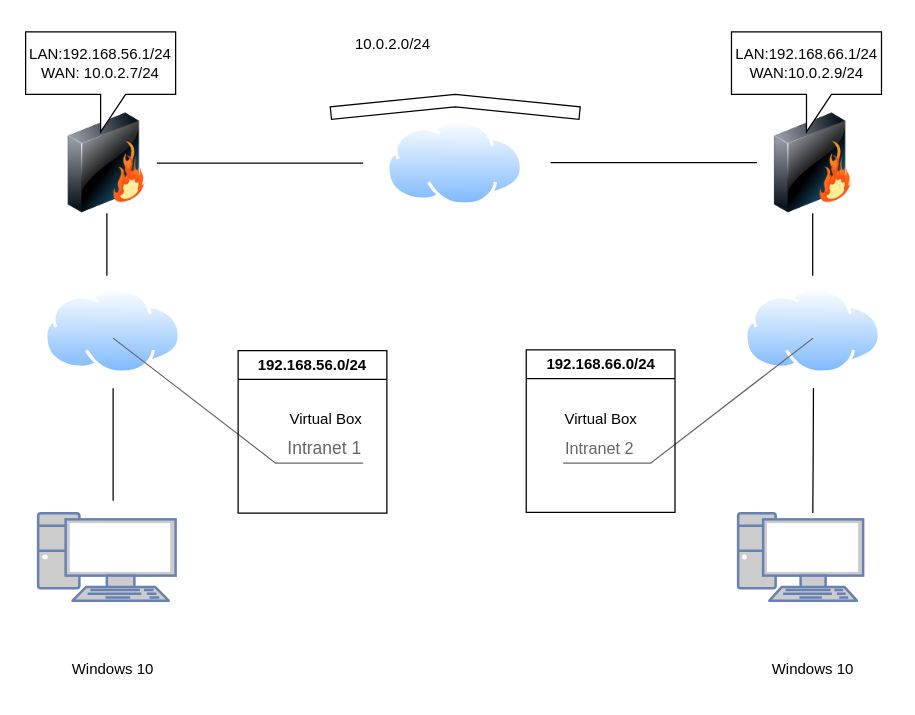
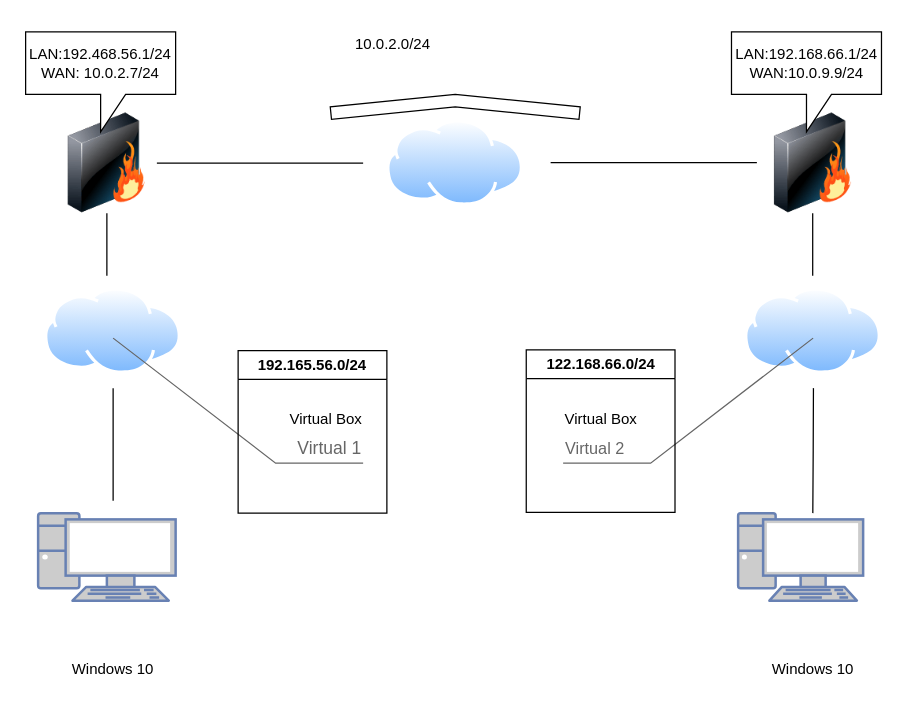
(101, 63) -> (101, 63)
(807, 63) -> (807, 63)
(601, 364) -> (601, 364)
(313, 366) -> (313, 366)
(305, 447) -> (317, 447)
(622, 447) -> (611, 447)
